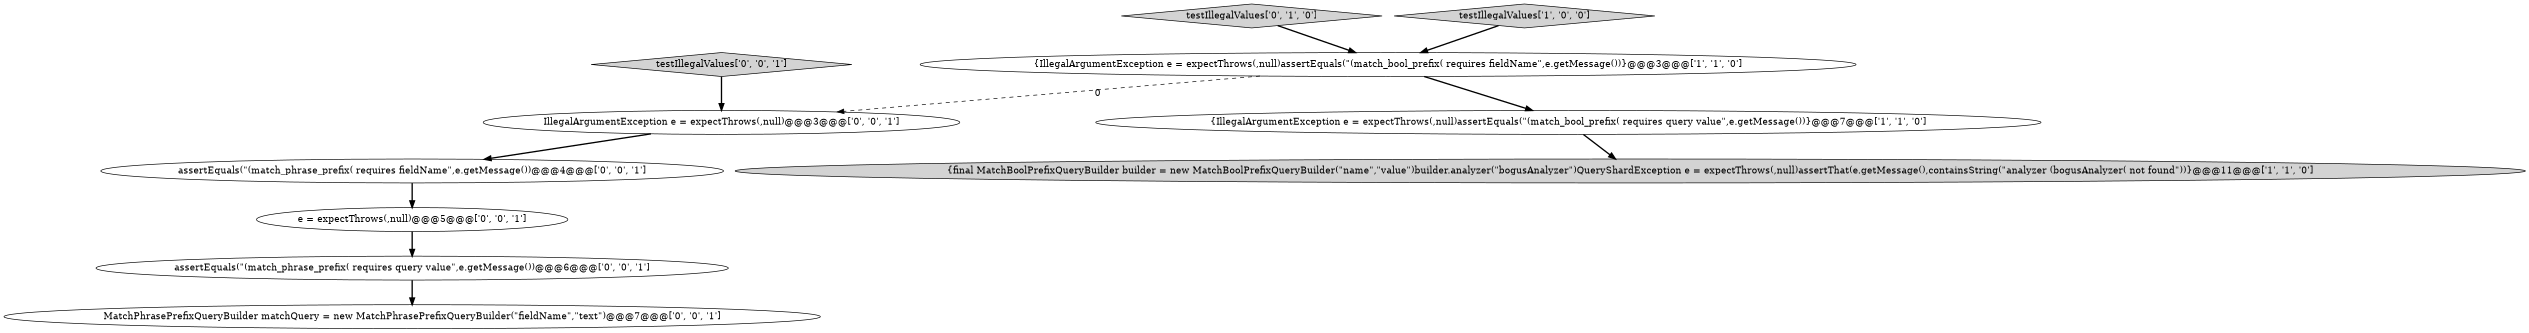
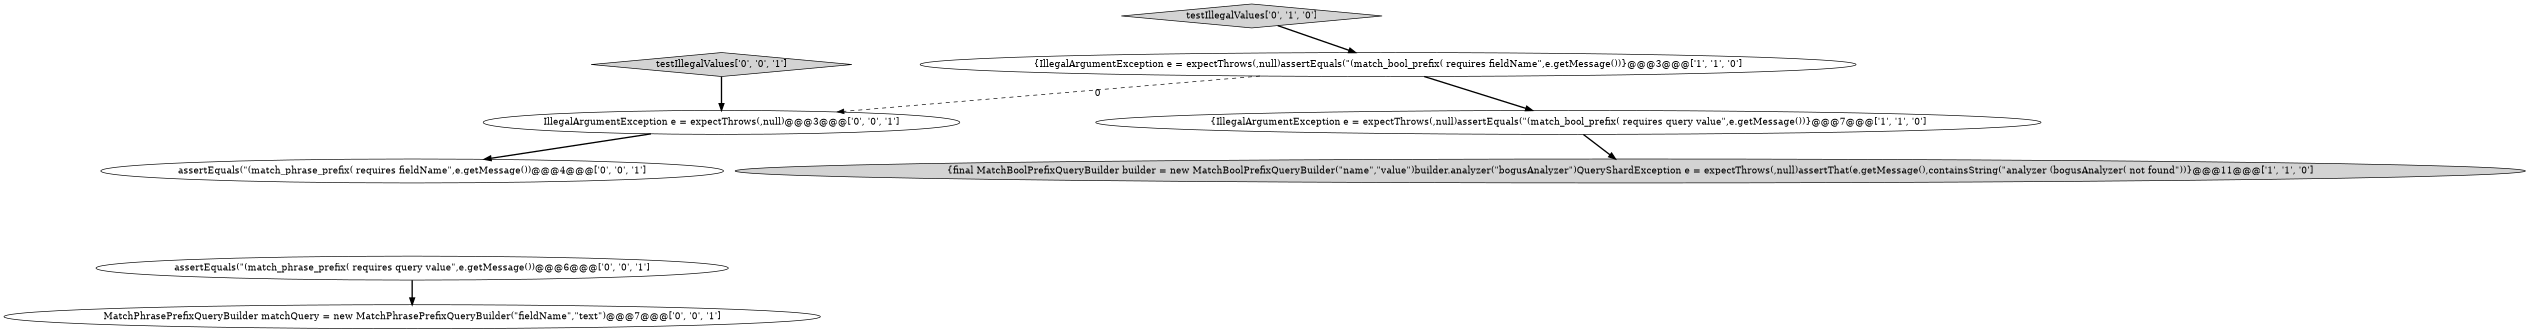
(1524, 16) -> none
(412, 220) -> none
